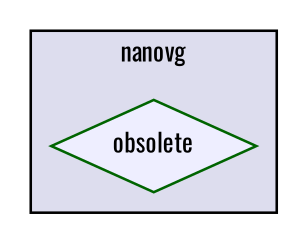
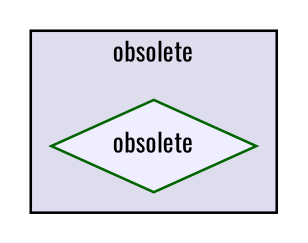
(154, 55) -> (154, 55)
